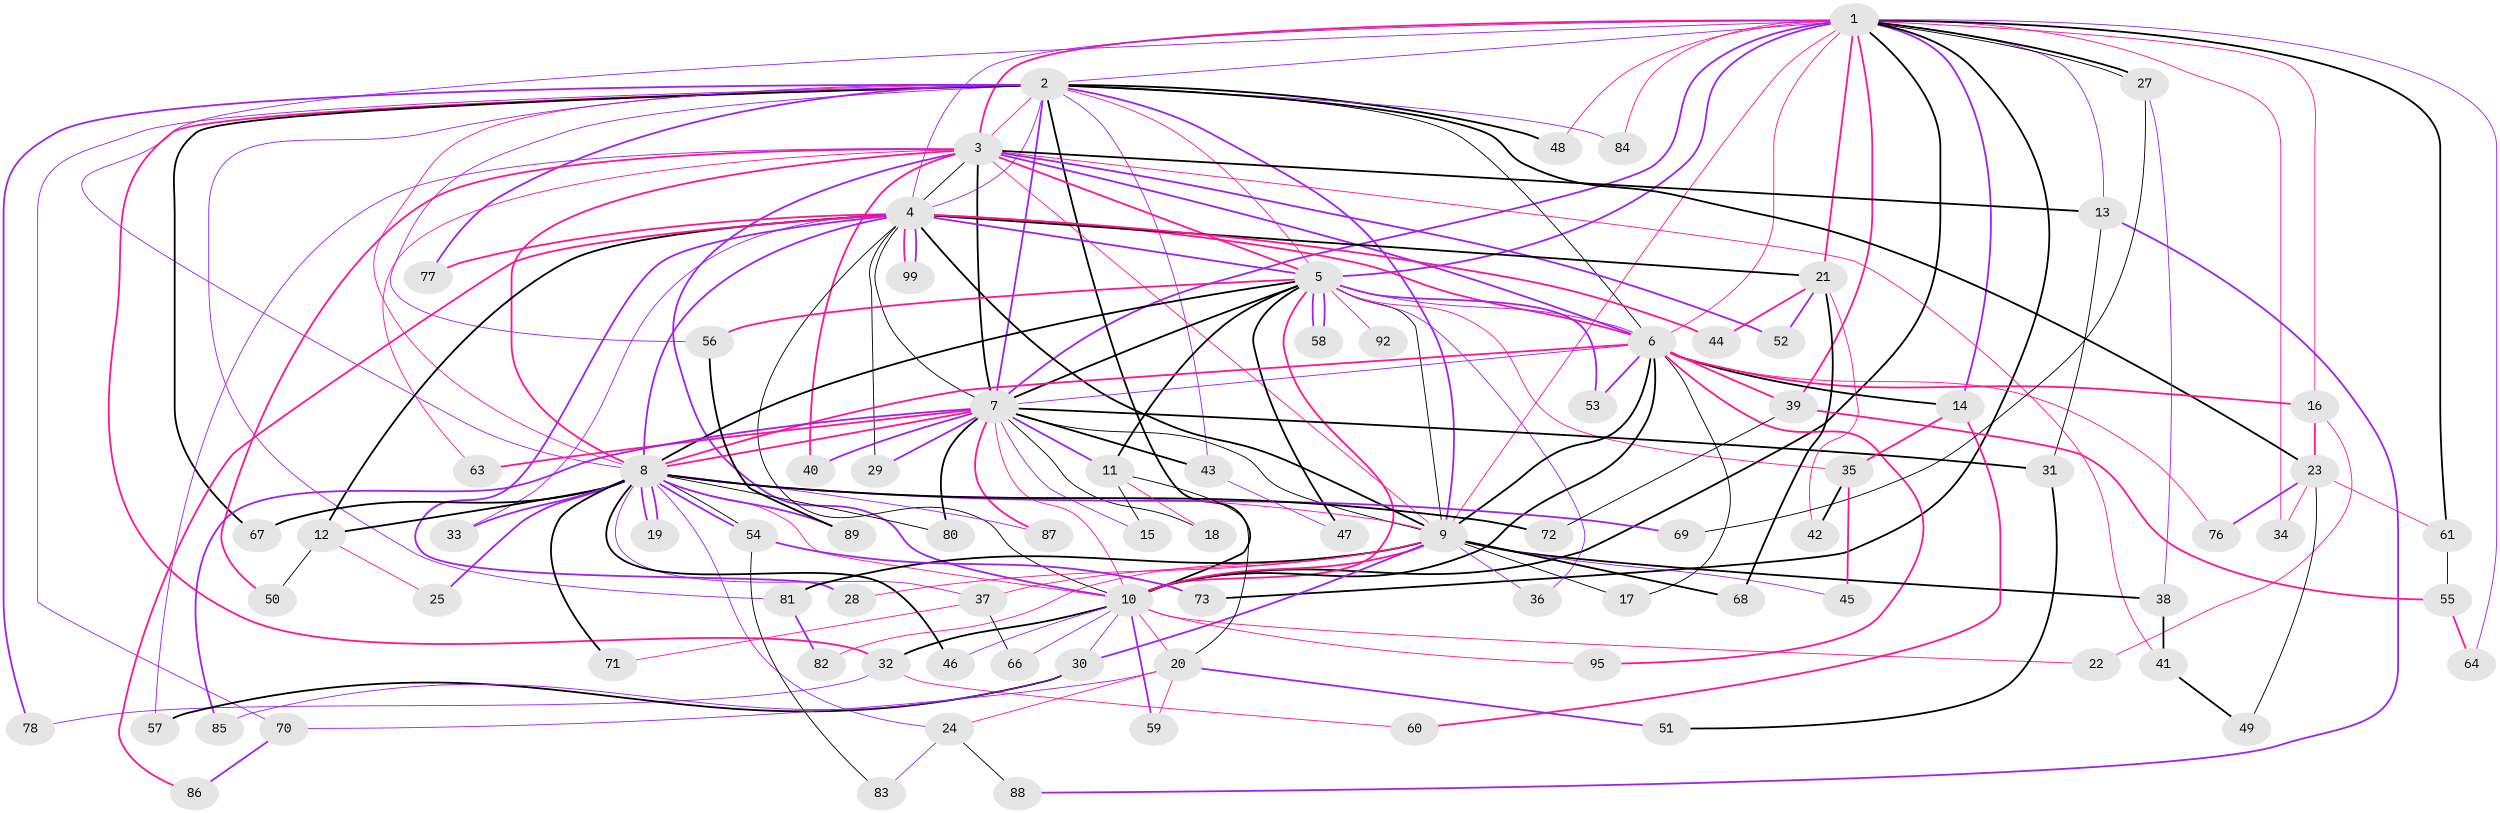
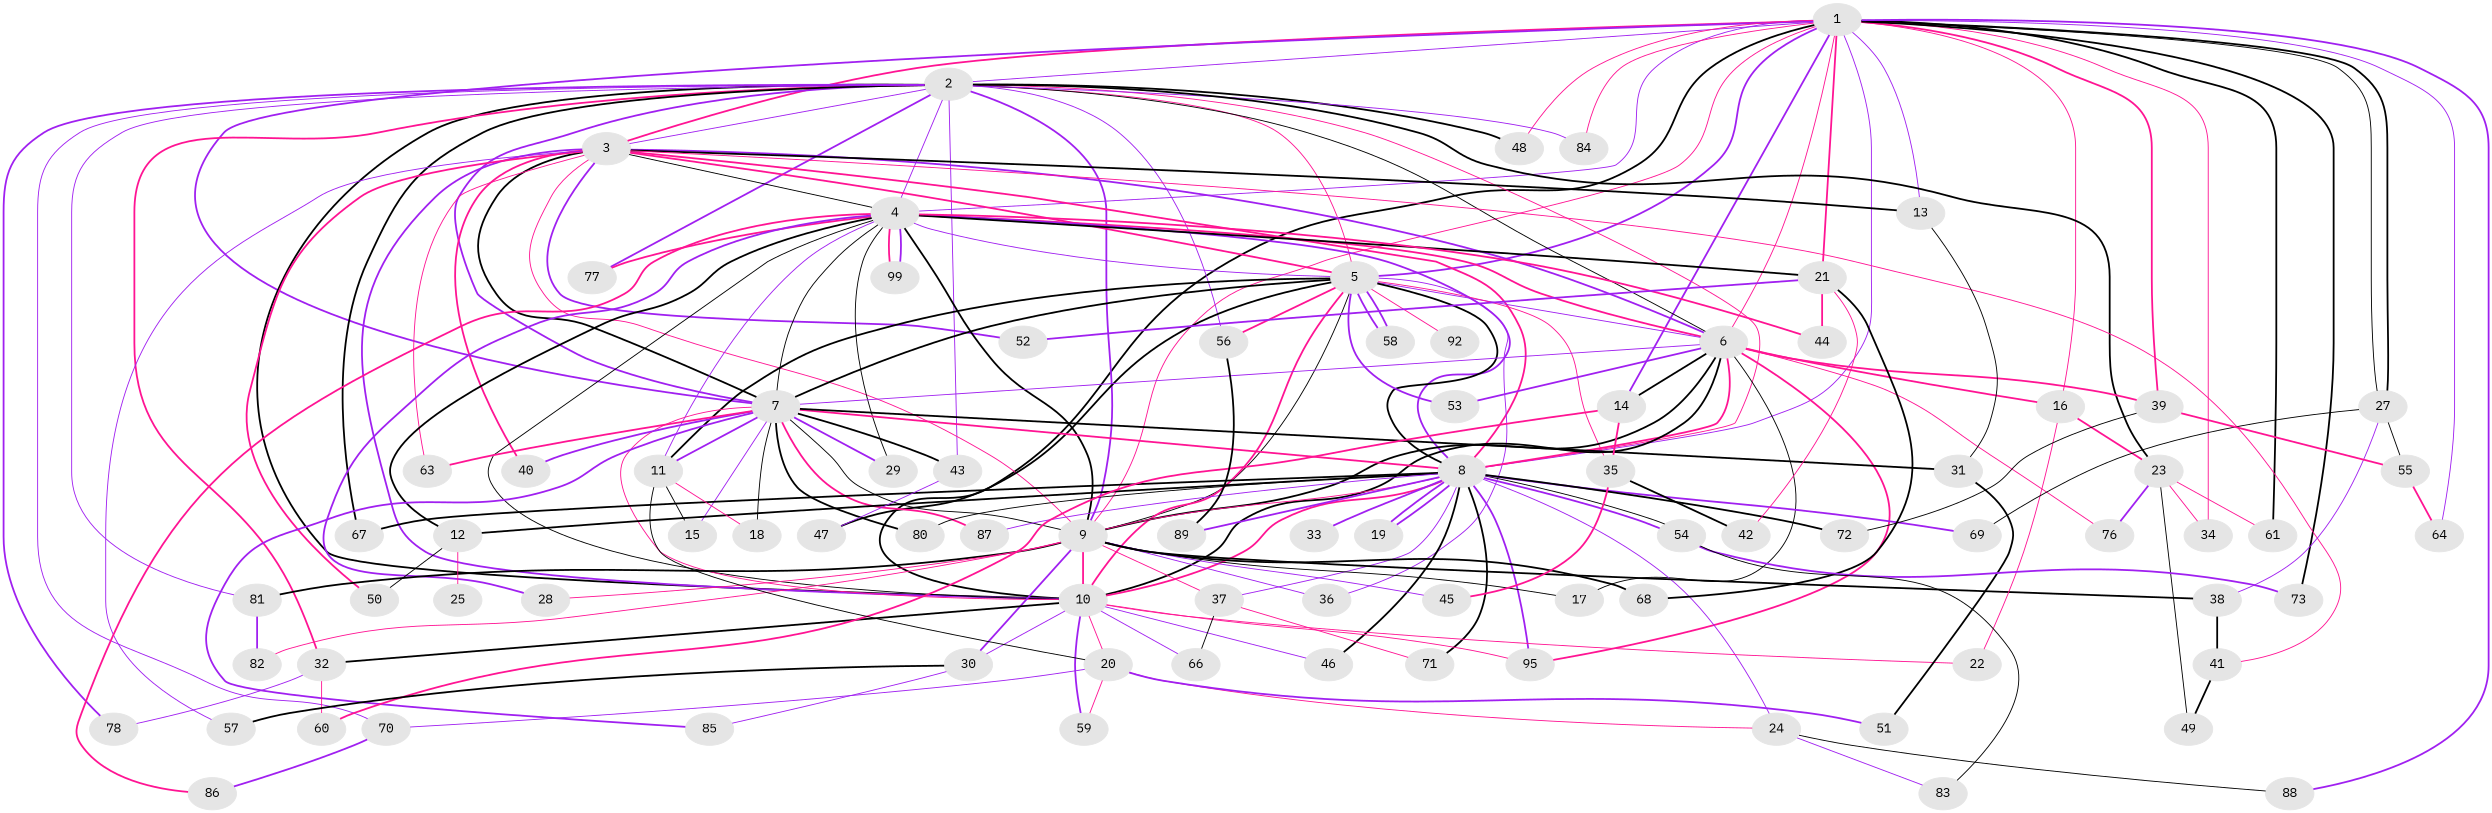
(1011, 116) -> (778, 116)
(1115, 245) -> (1120, 262)
(644, 321) -> (754, 313)
(528, 518) -> (1508, 555)
(2447, 568) -> (2394, 439)
(933, 571) -> (1270, 528)
(2025, 771) -> (2489, 184)
